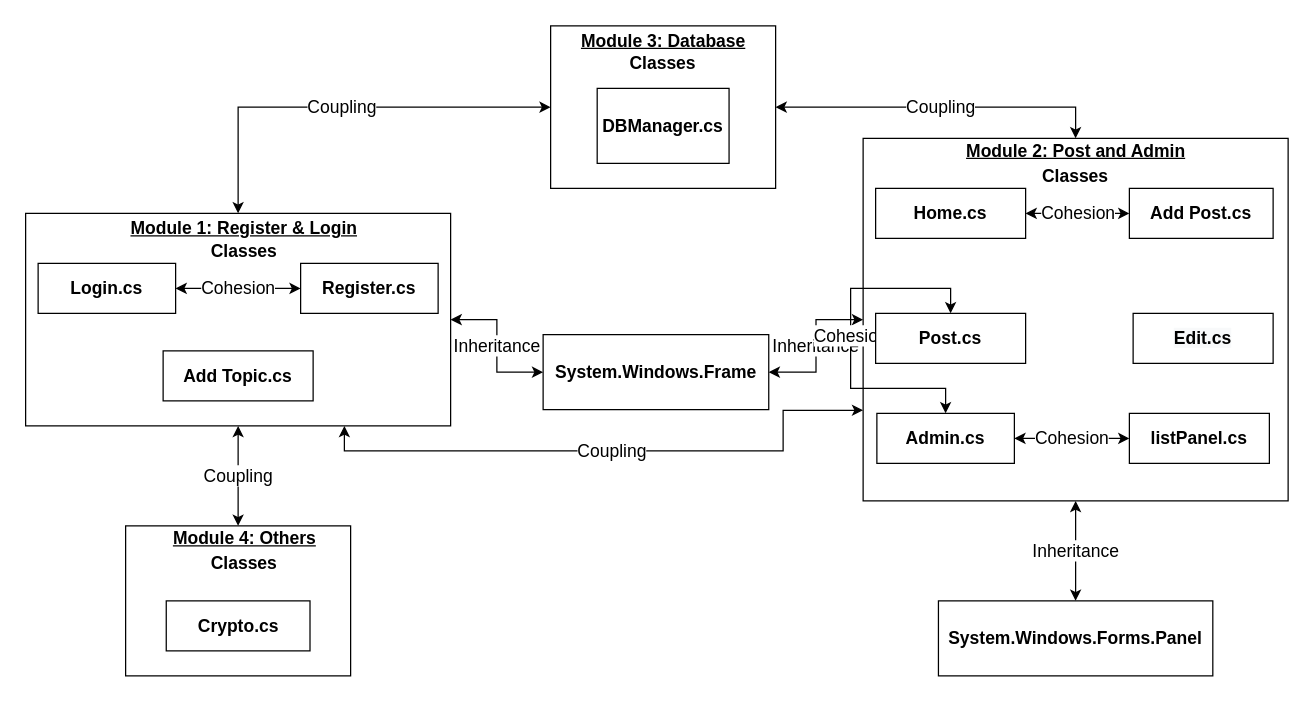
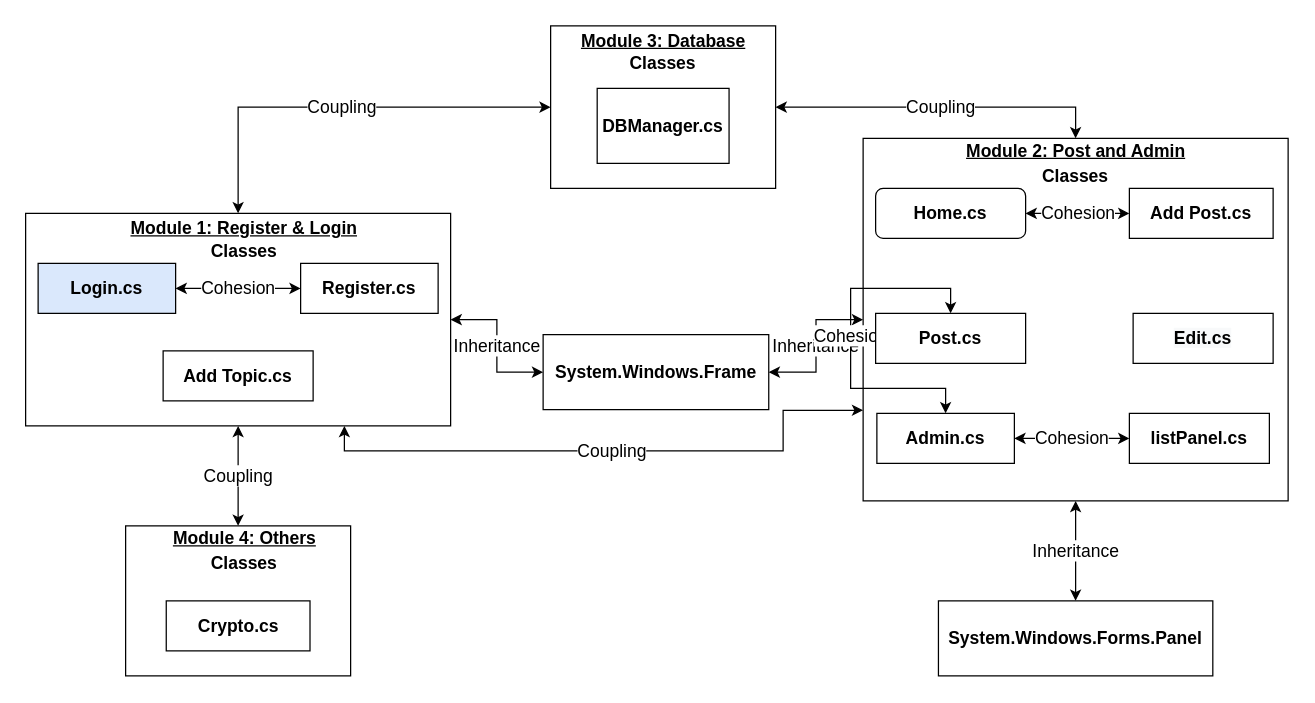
(951, 213) -> (951, 213)
(107, 288) -> (107, 288)
